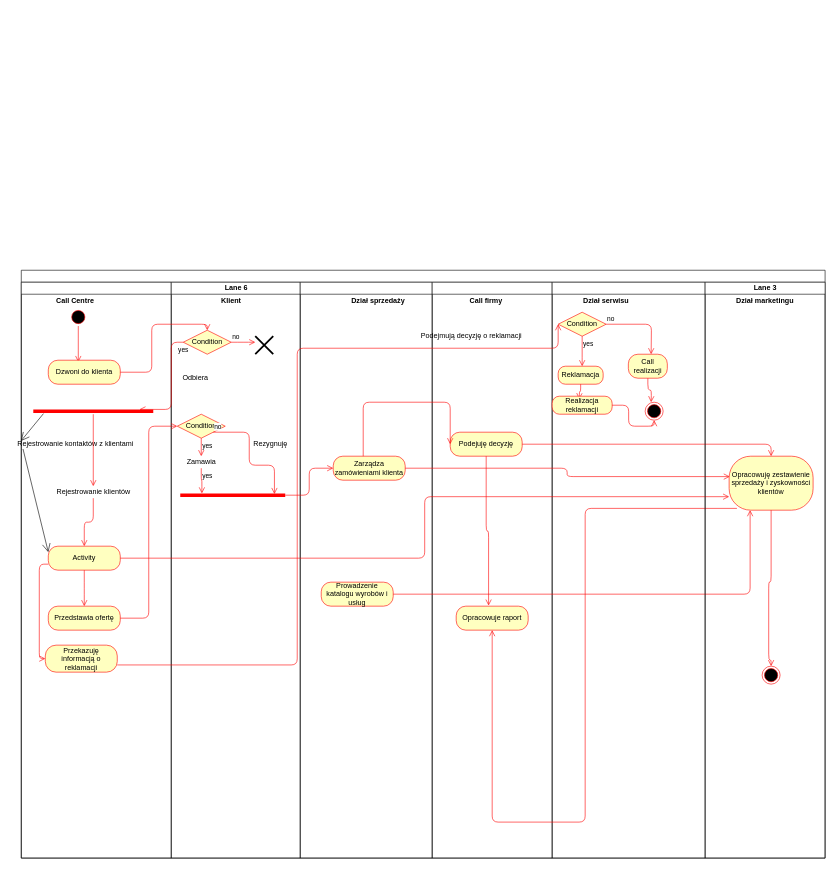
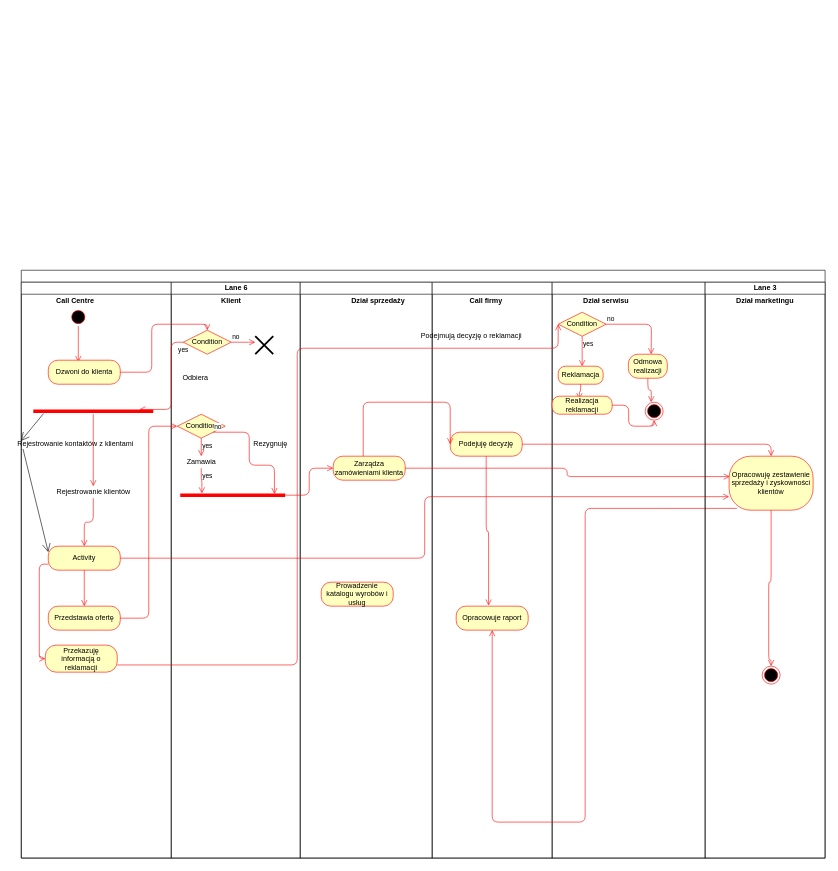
(648, 366) -> (648, 366)
(611, 594) -> none
